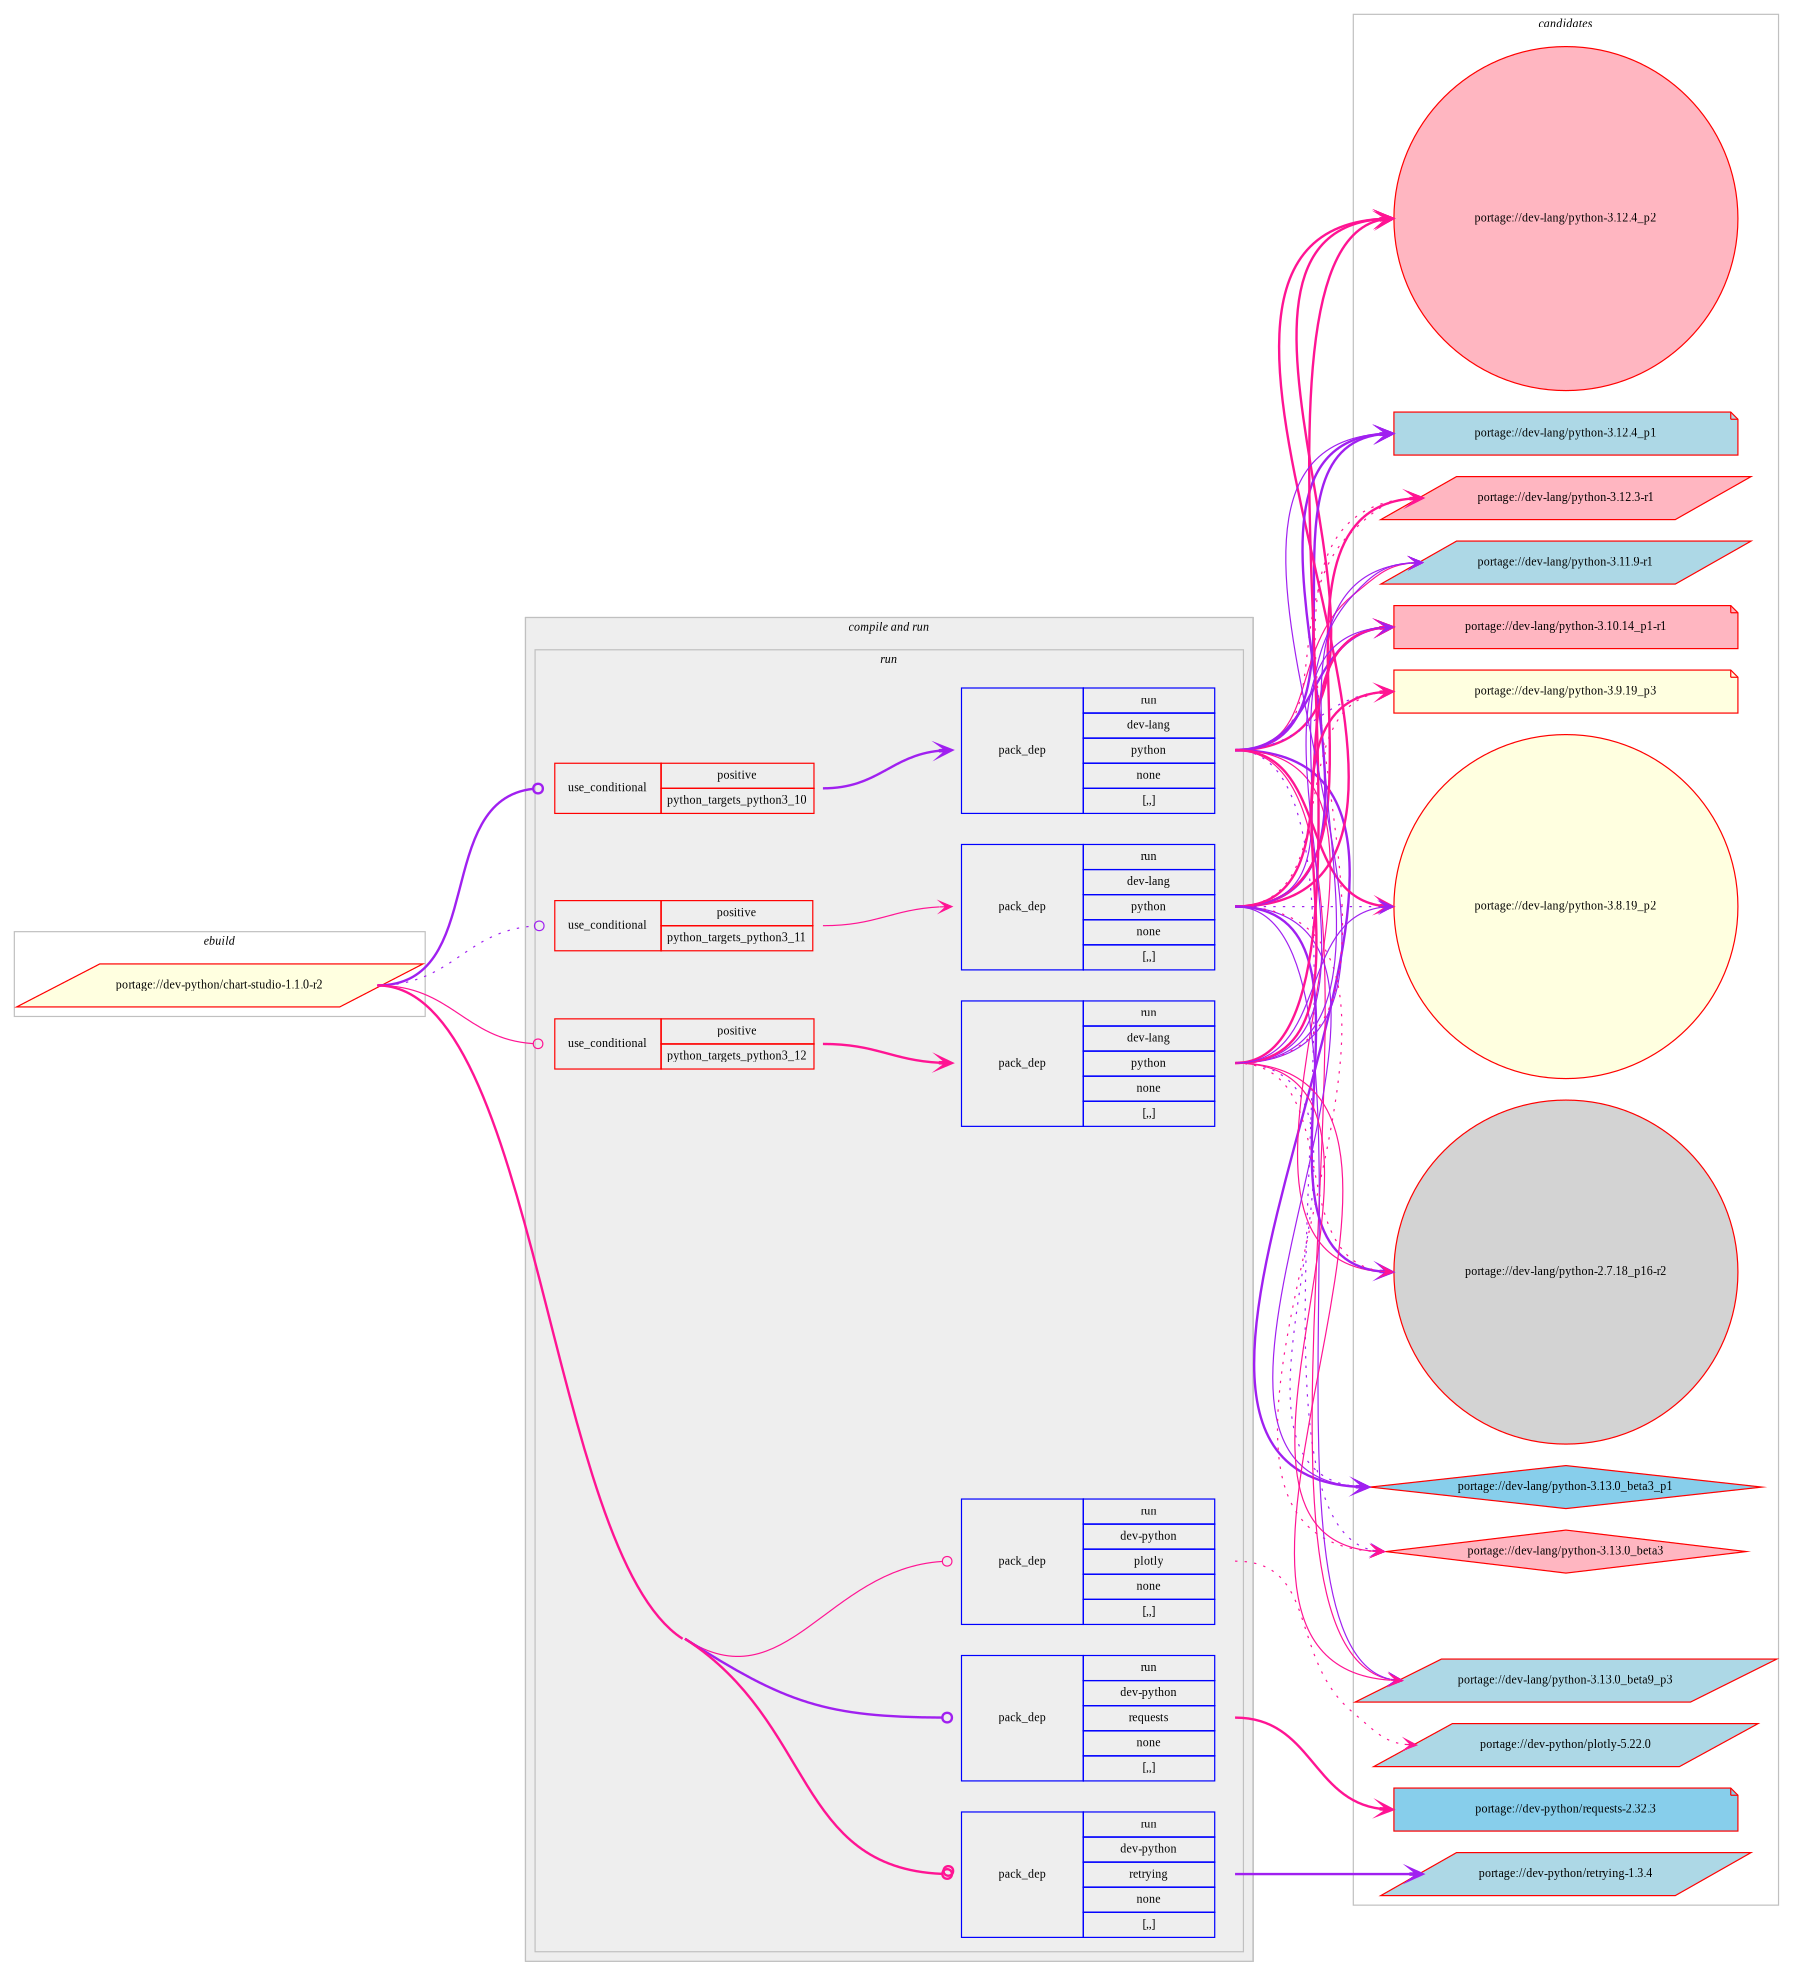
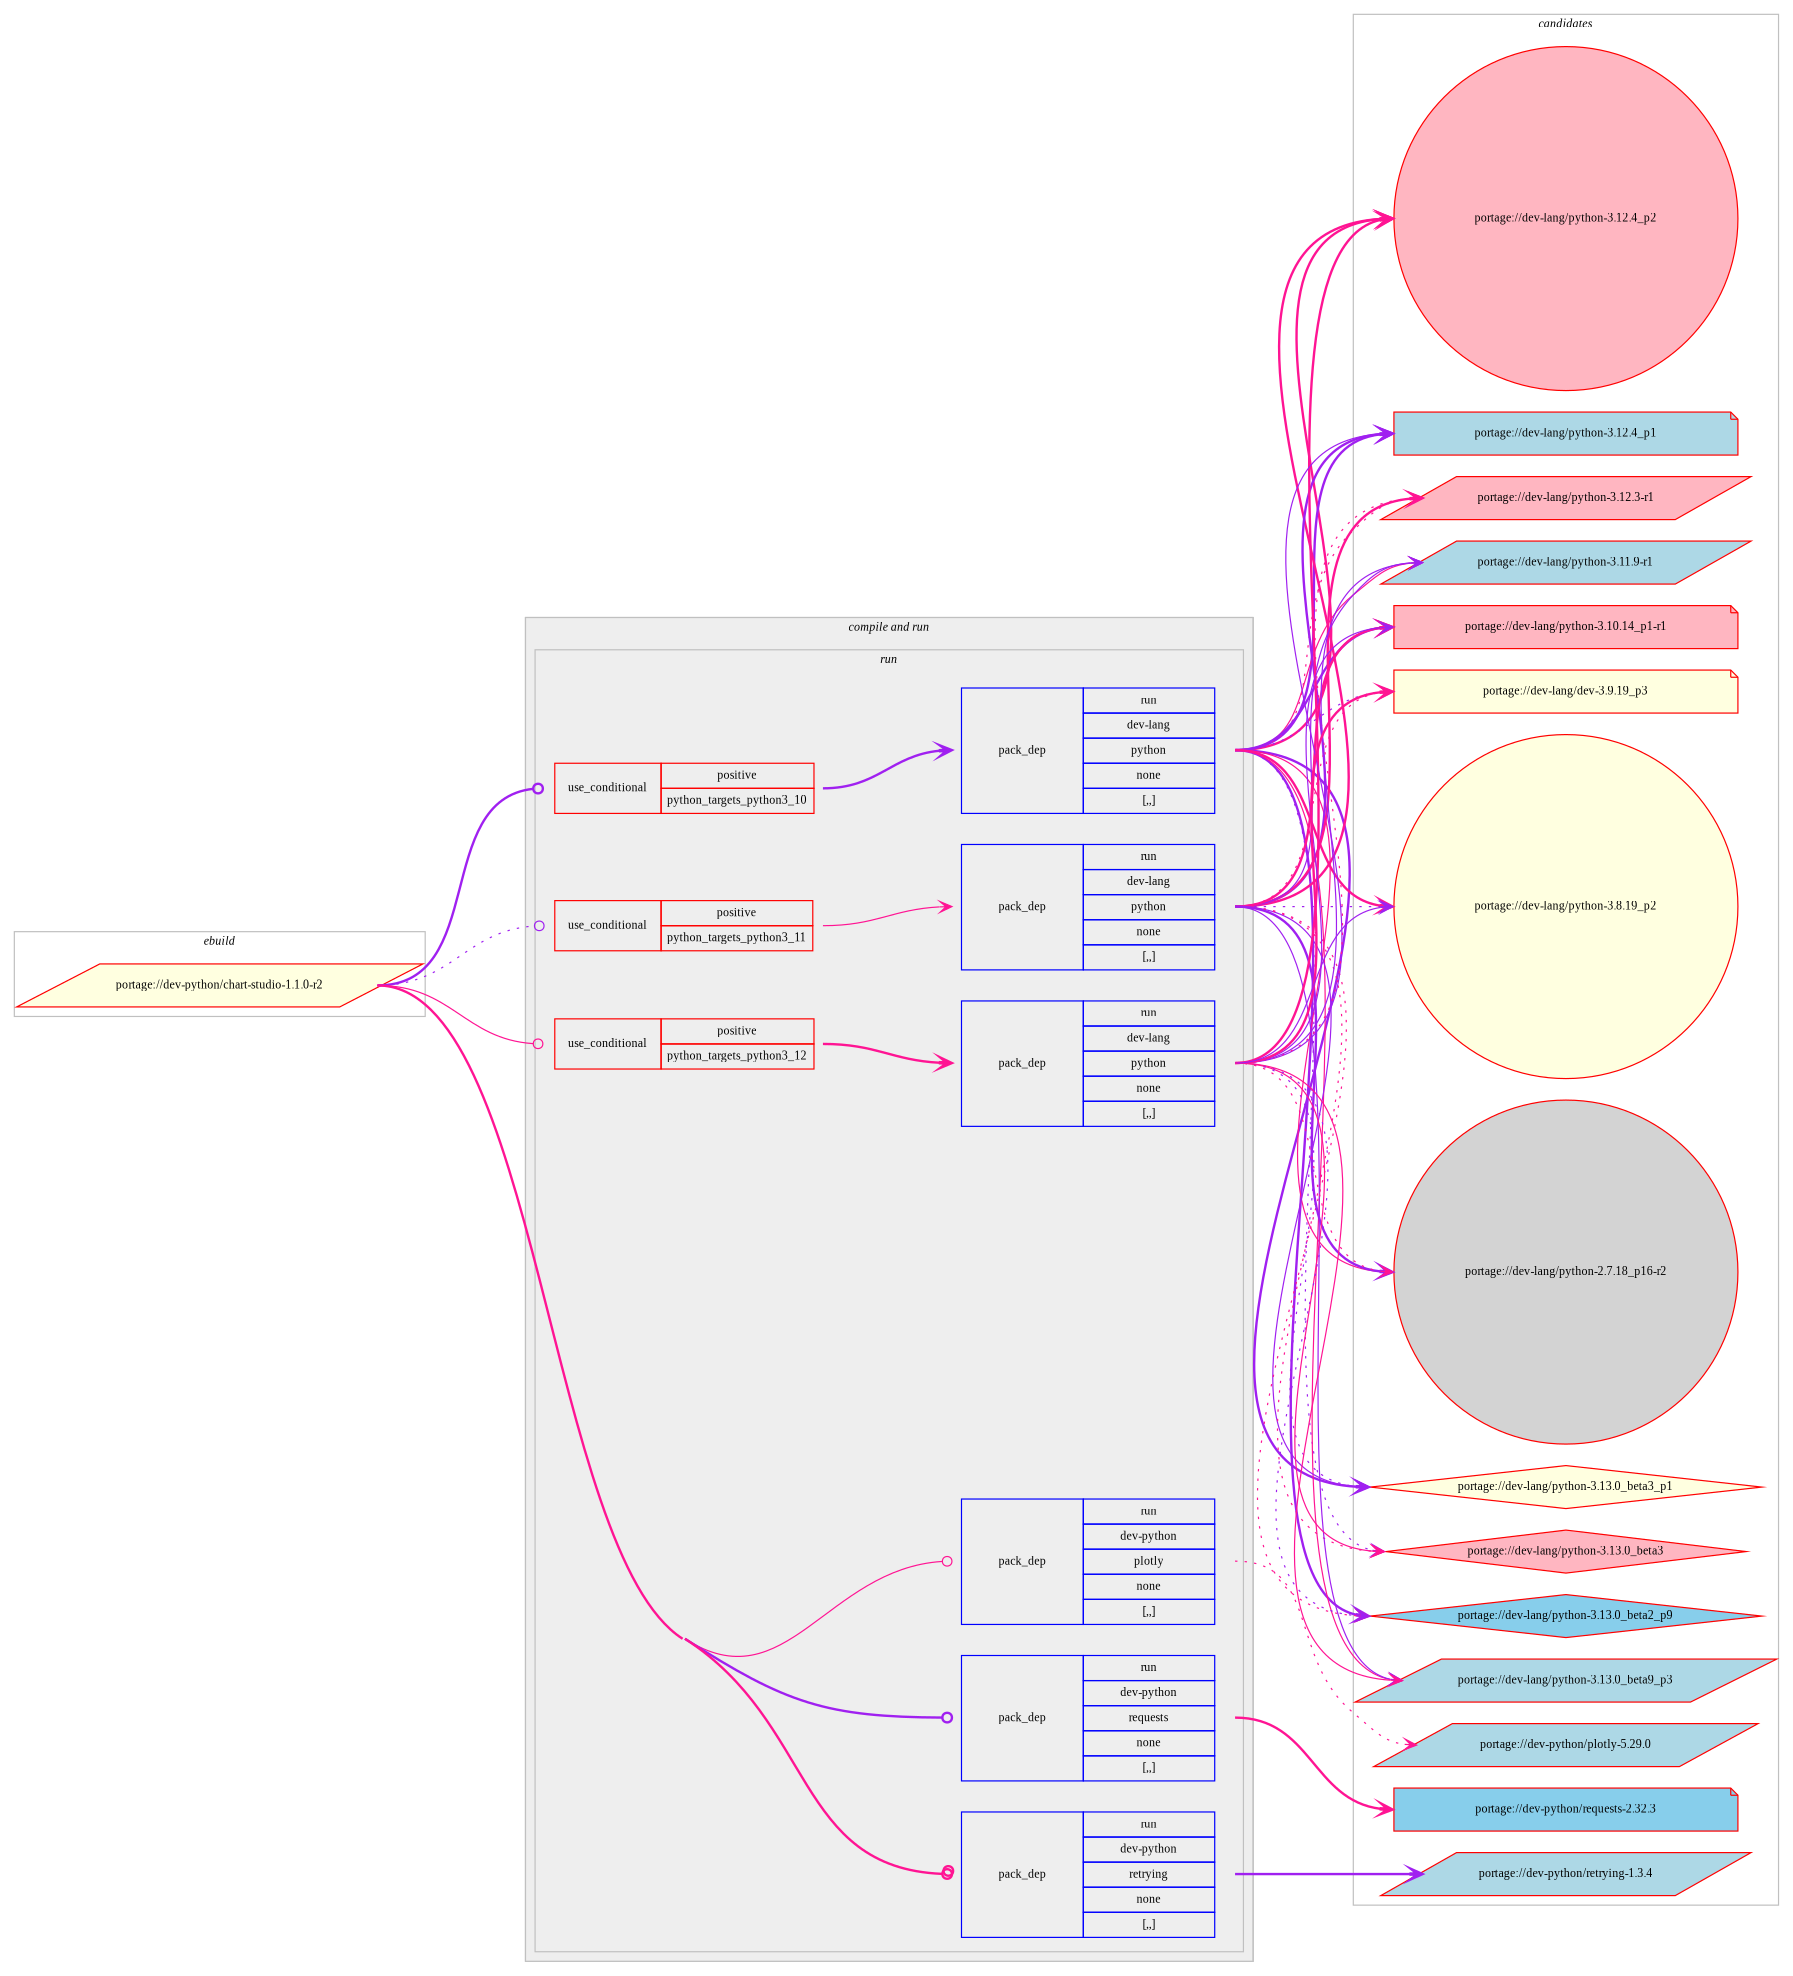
(1566, 692) -> (1566, 692)
(1566, 1487) -> (1566, 1487)
none -> (1566, 1616)
(1566, 1745) -> (1566, 1745)
